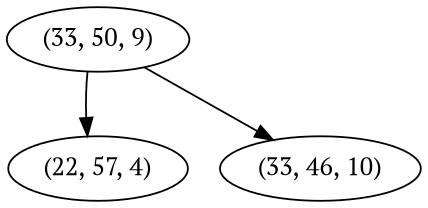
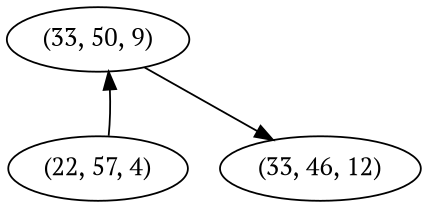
(86, 95) -> (110, 113)
(320, 169) -> (320, 169)
